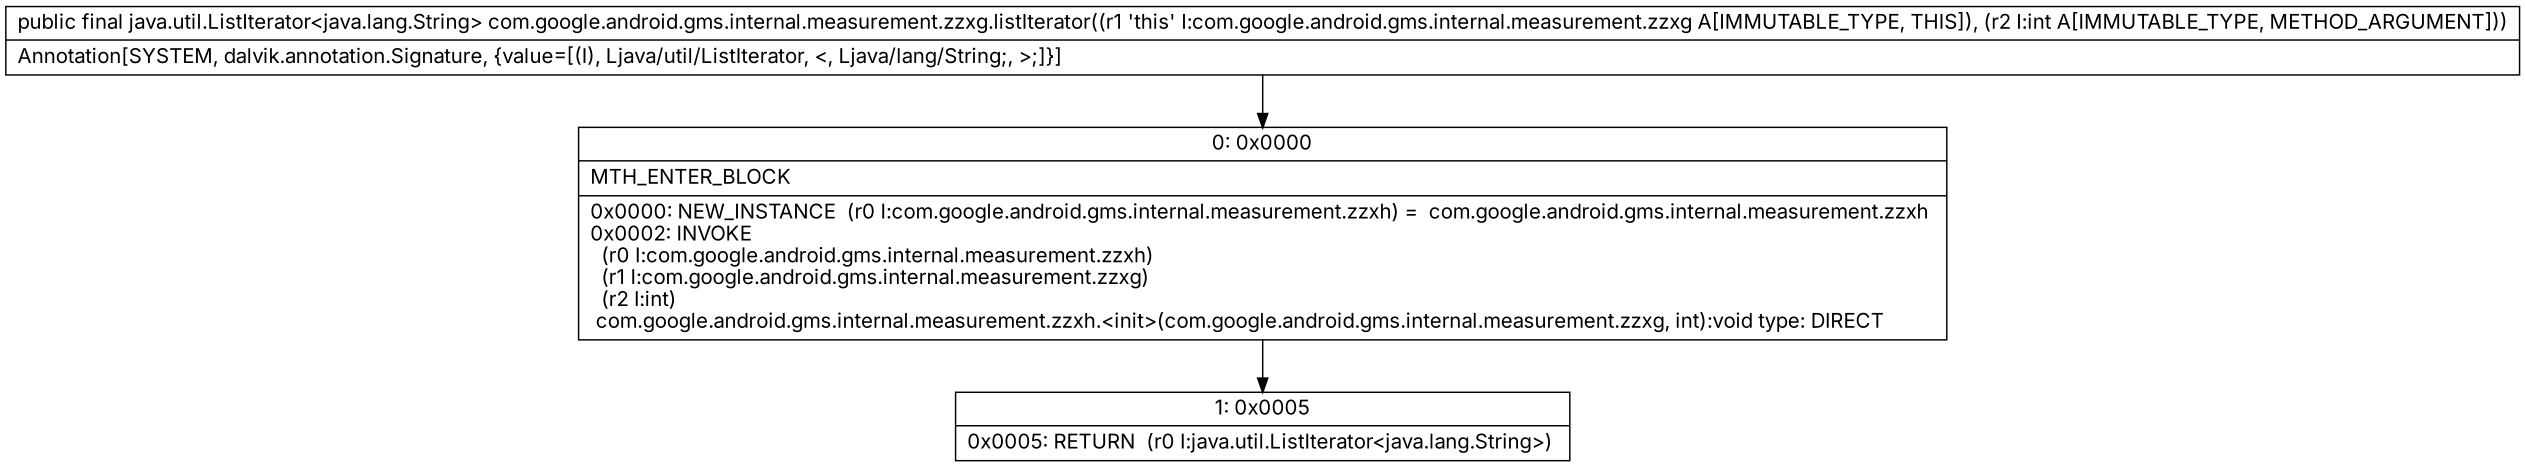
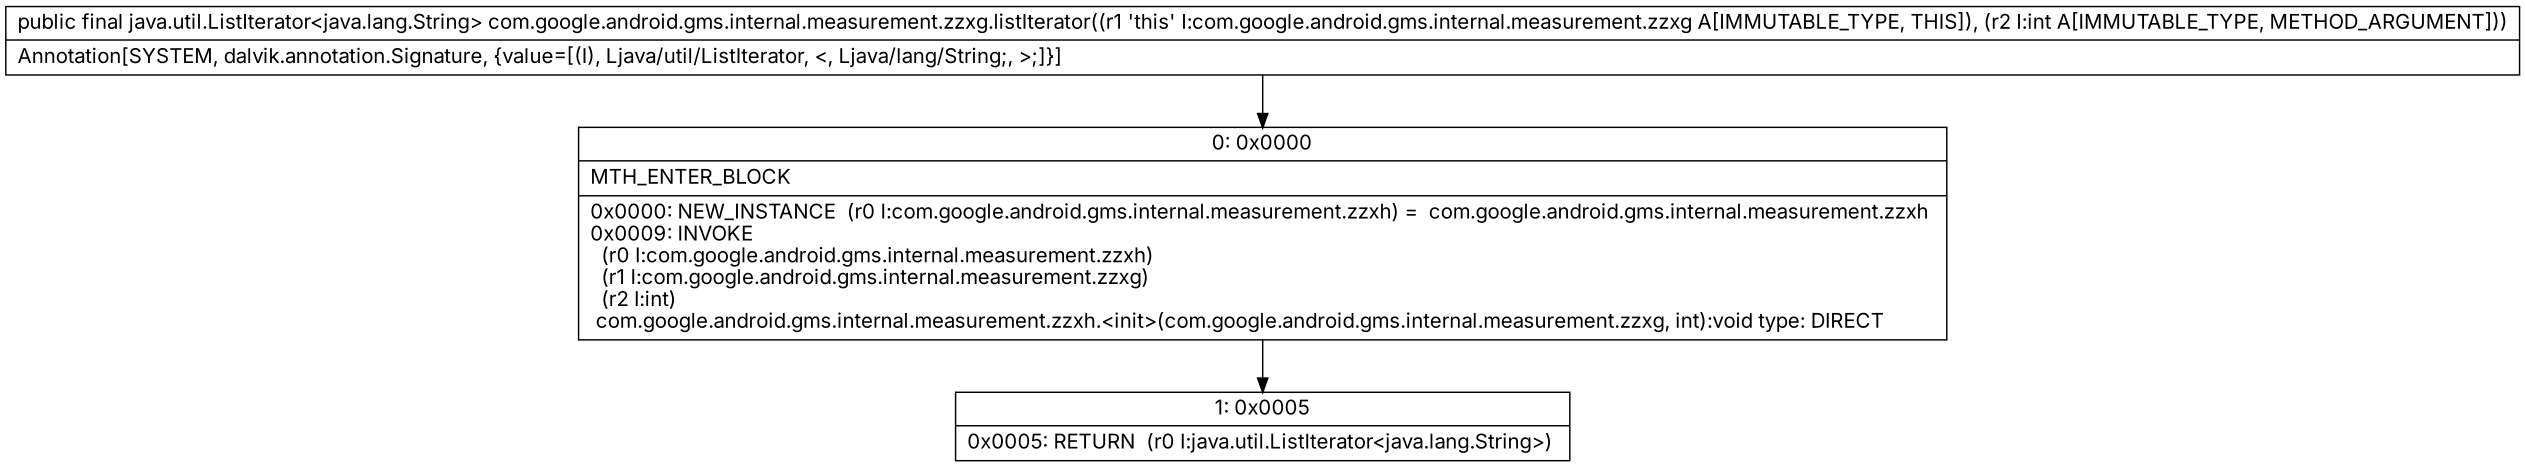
(677, 234) -> (678, 234)
